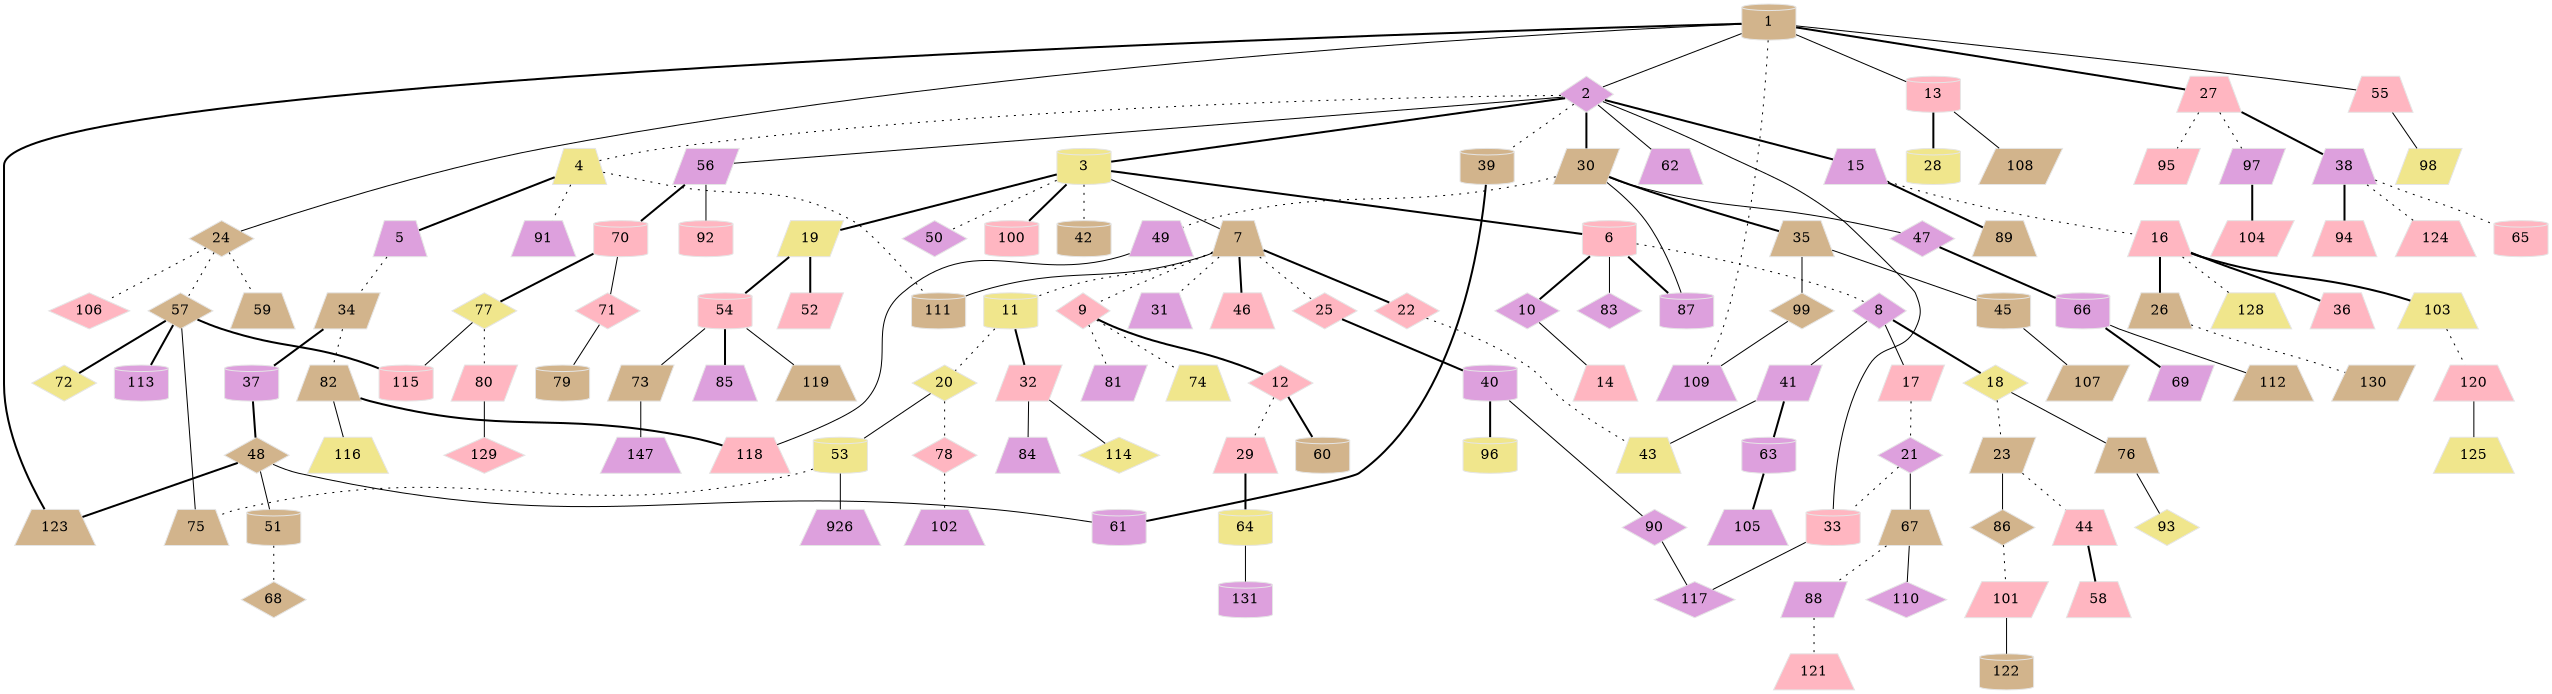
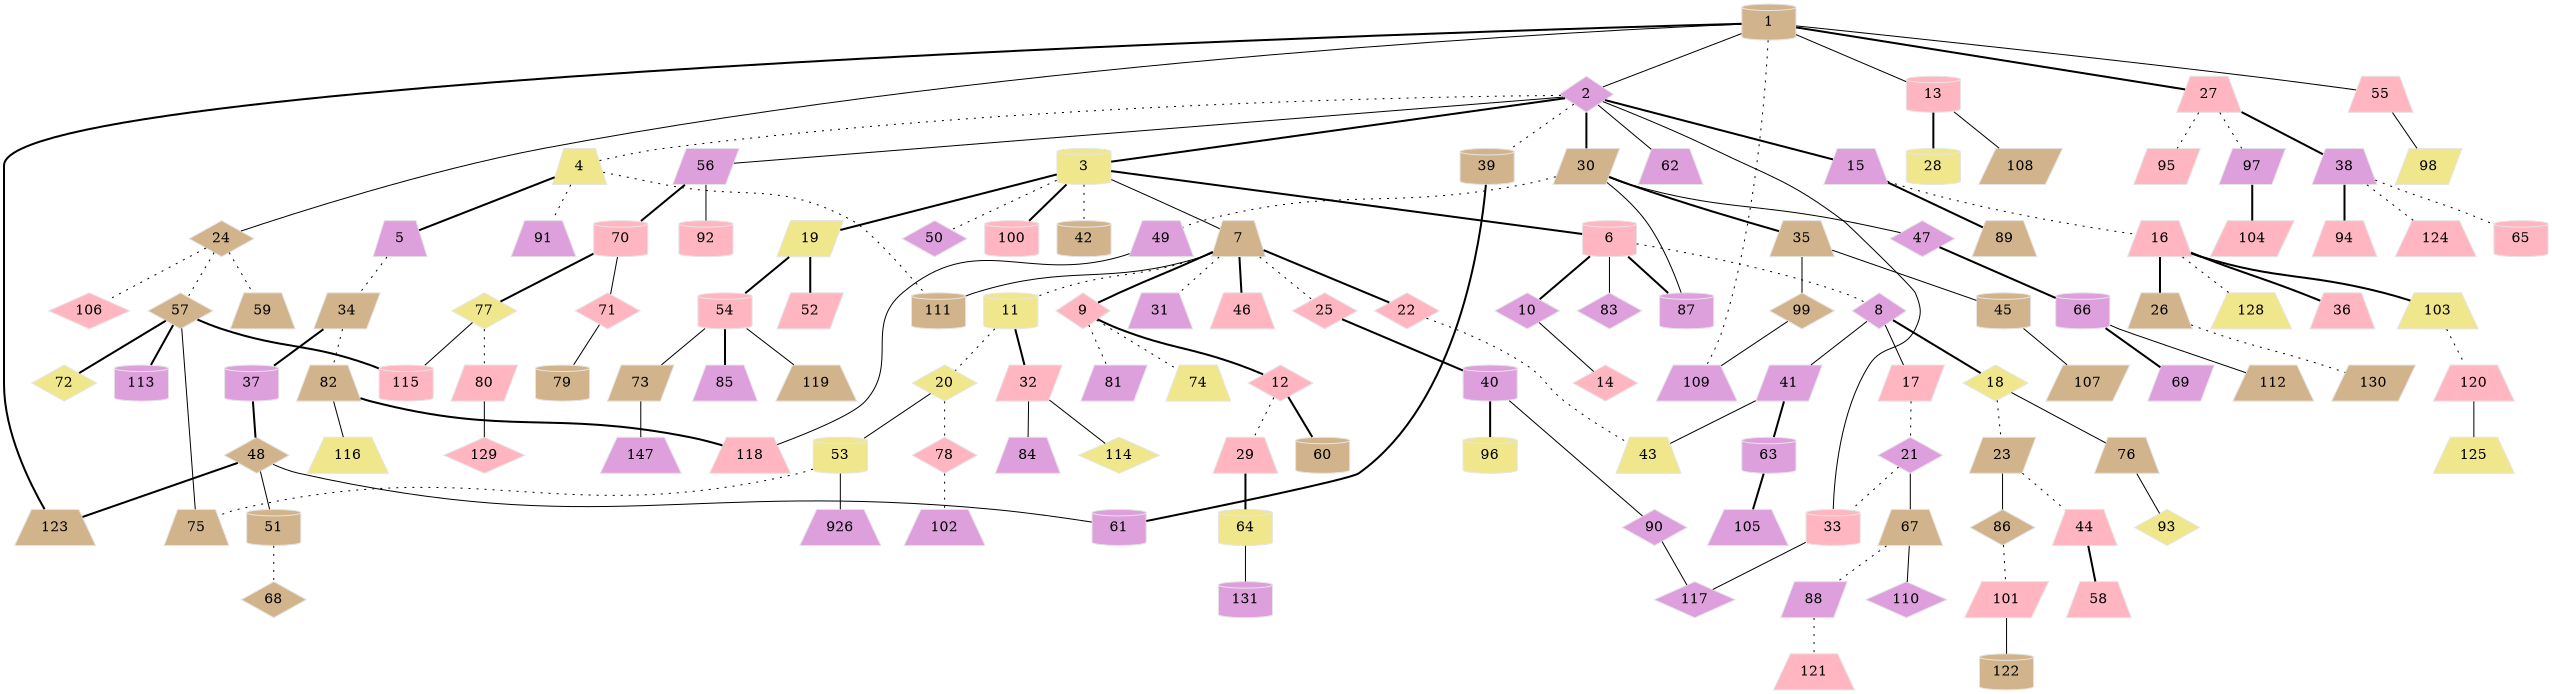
(1155, 277) -> (1155, 277)
(1605, 383) -> (1605, 383)
